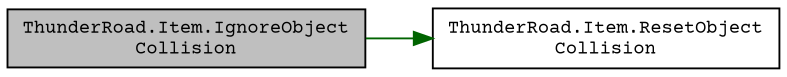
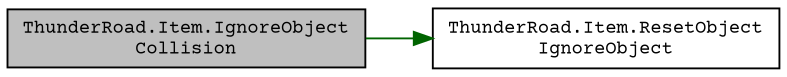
(606, 38) -> (606, 38)
